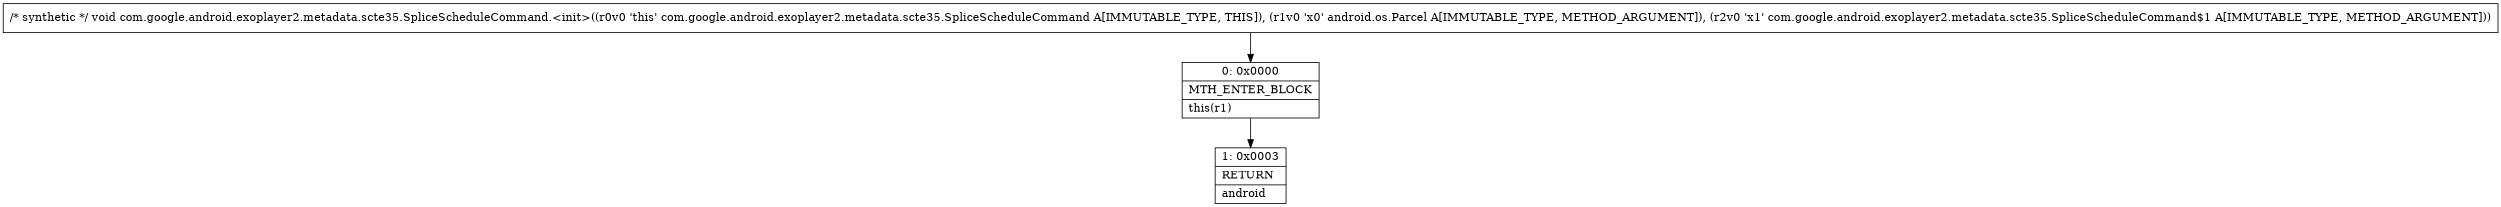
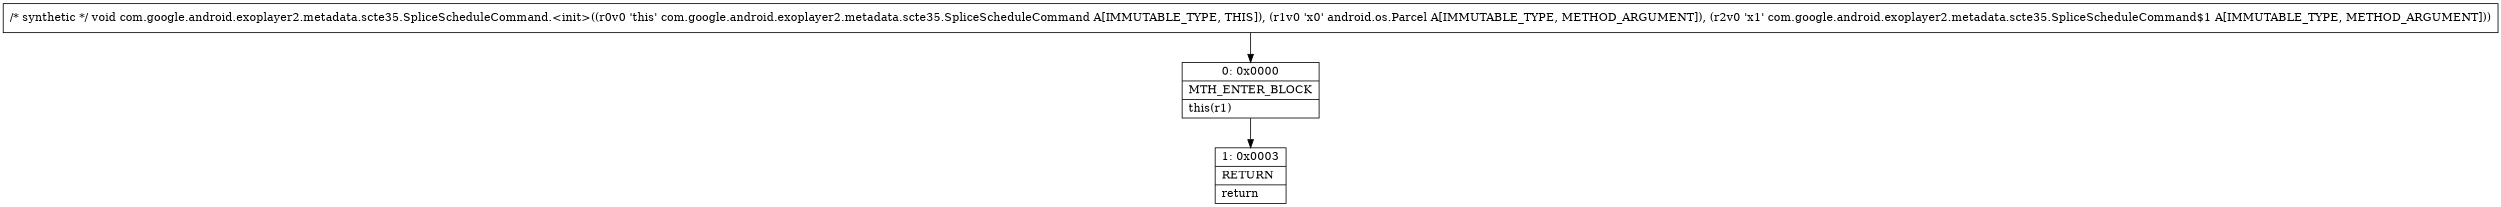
(1244, 194) -> (1240, 194)
